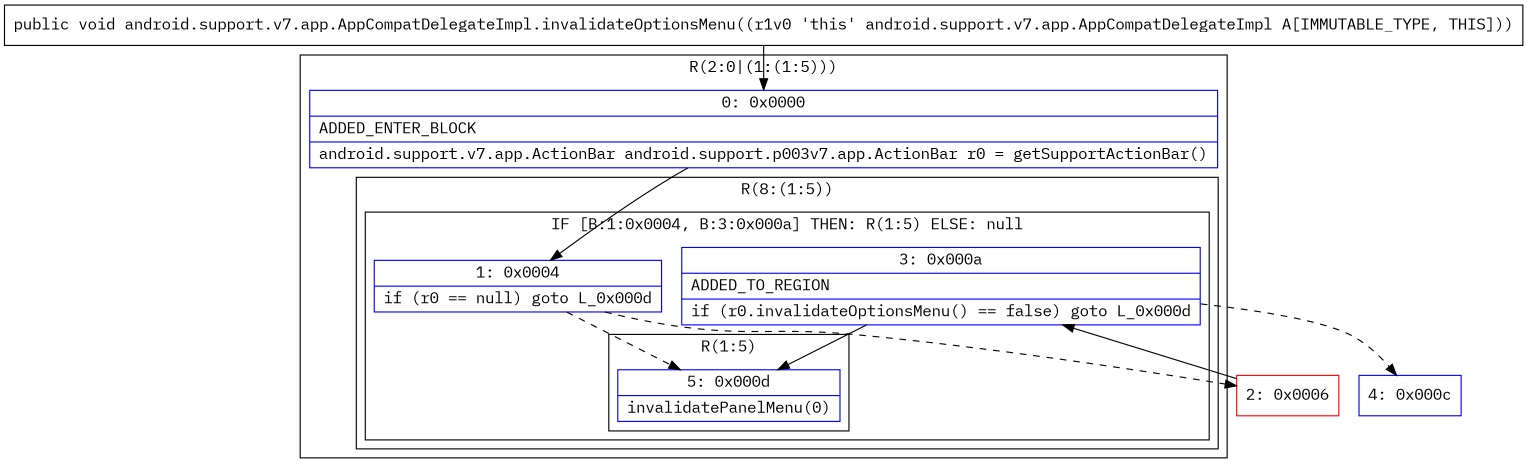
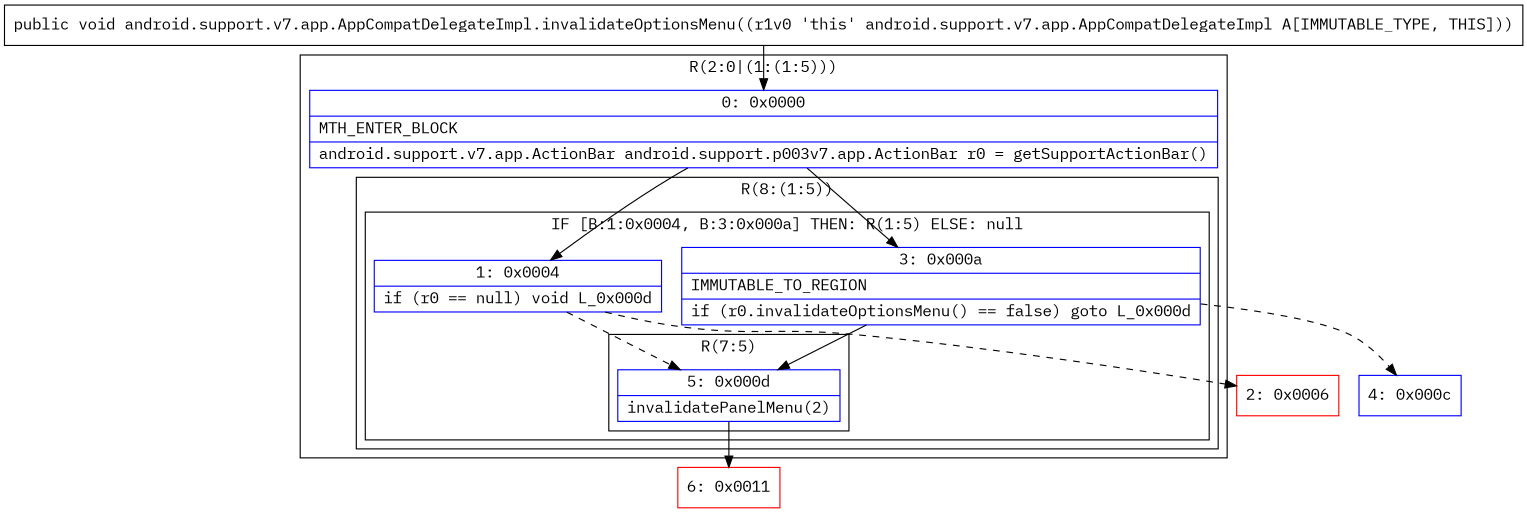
(398, 128) -> (388, 128)
(760, 286) -> (779, 286)
(518, 299) -> (518, 299)
(729, 347) -> (729, 347)
(1155, 353) -> (848, 204)
(729, 408) -> (729, 408)
none -> (729, 488)
